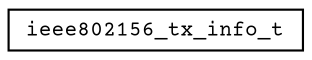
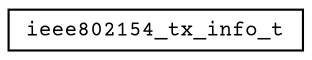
(156, 30) -> (156, 30)
